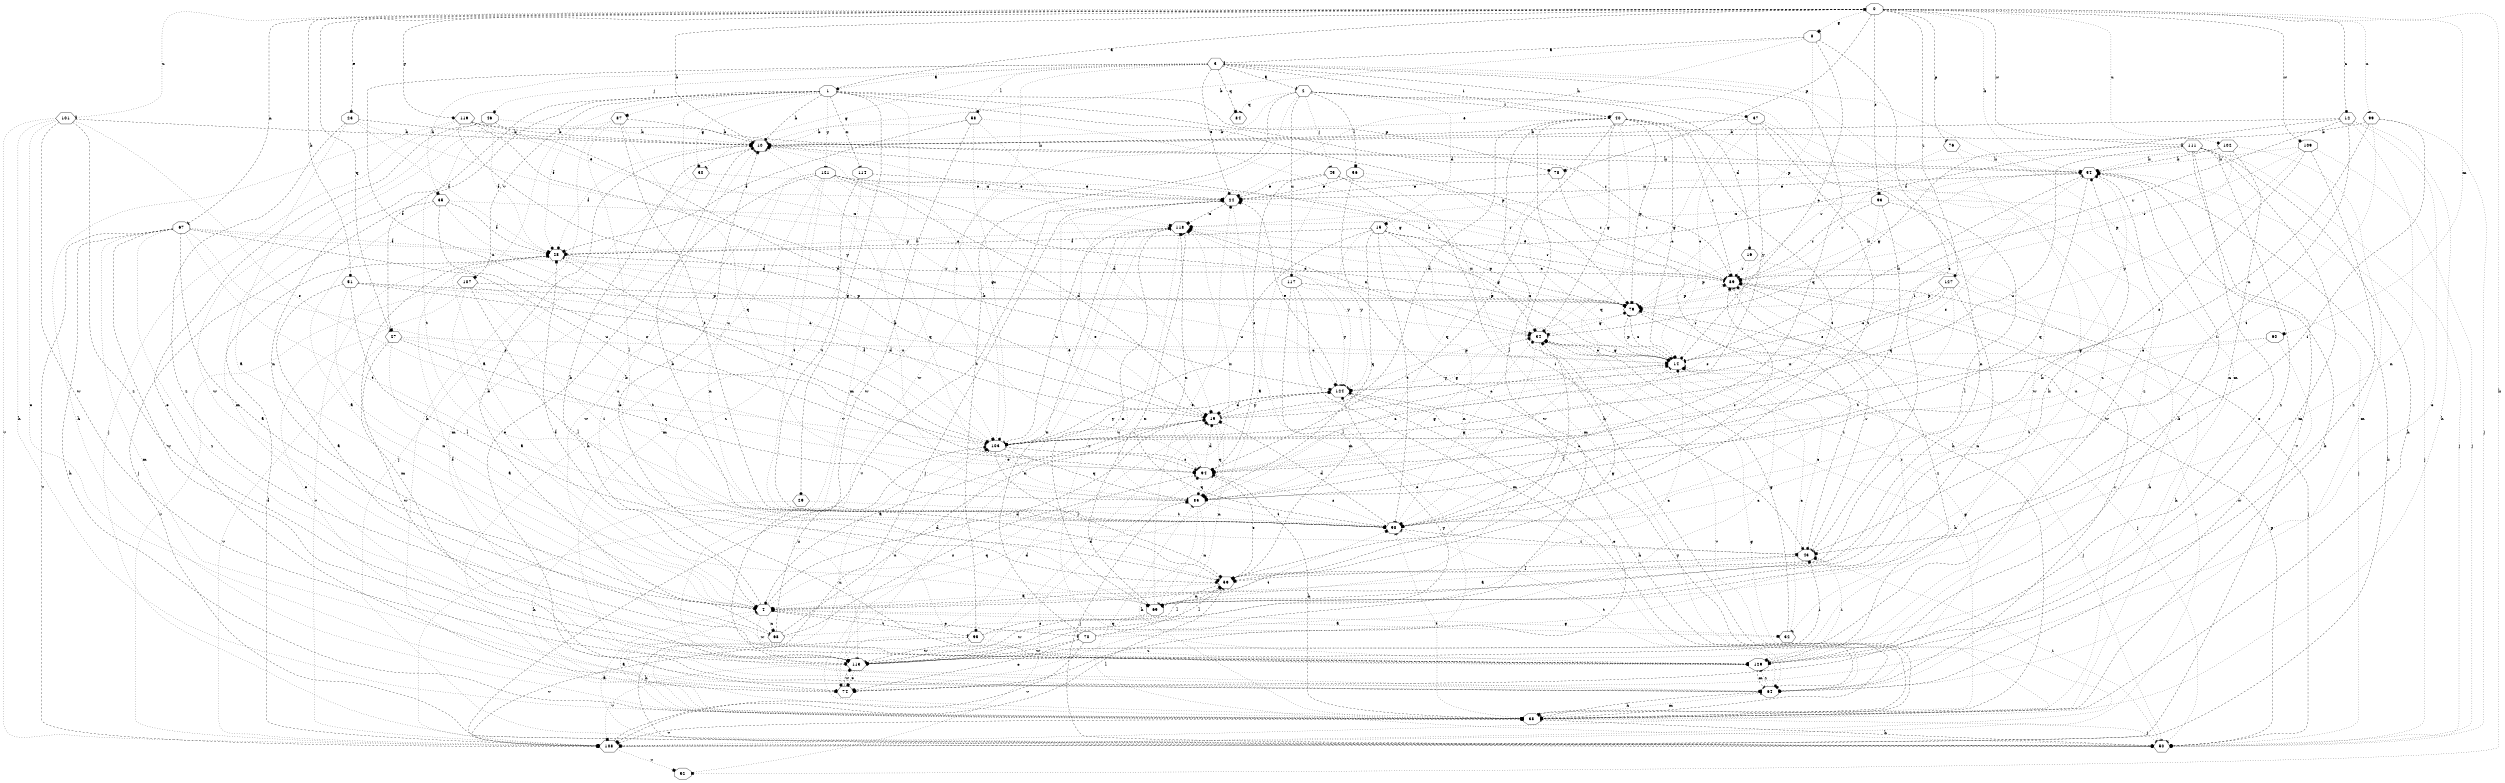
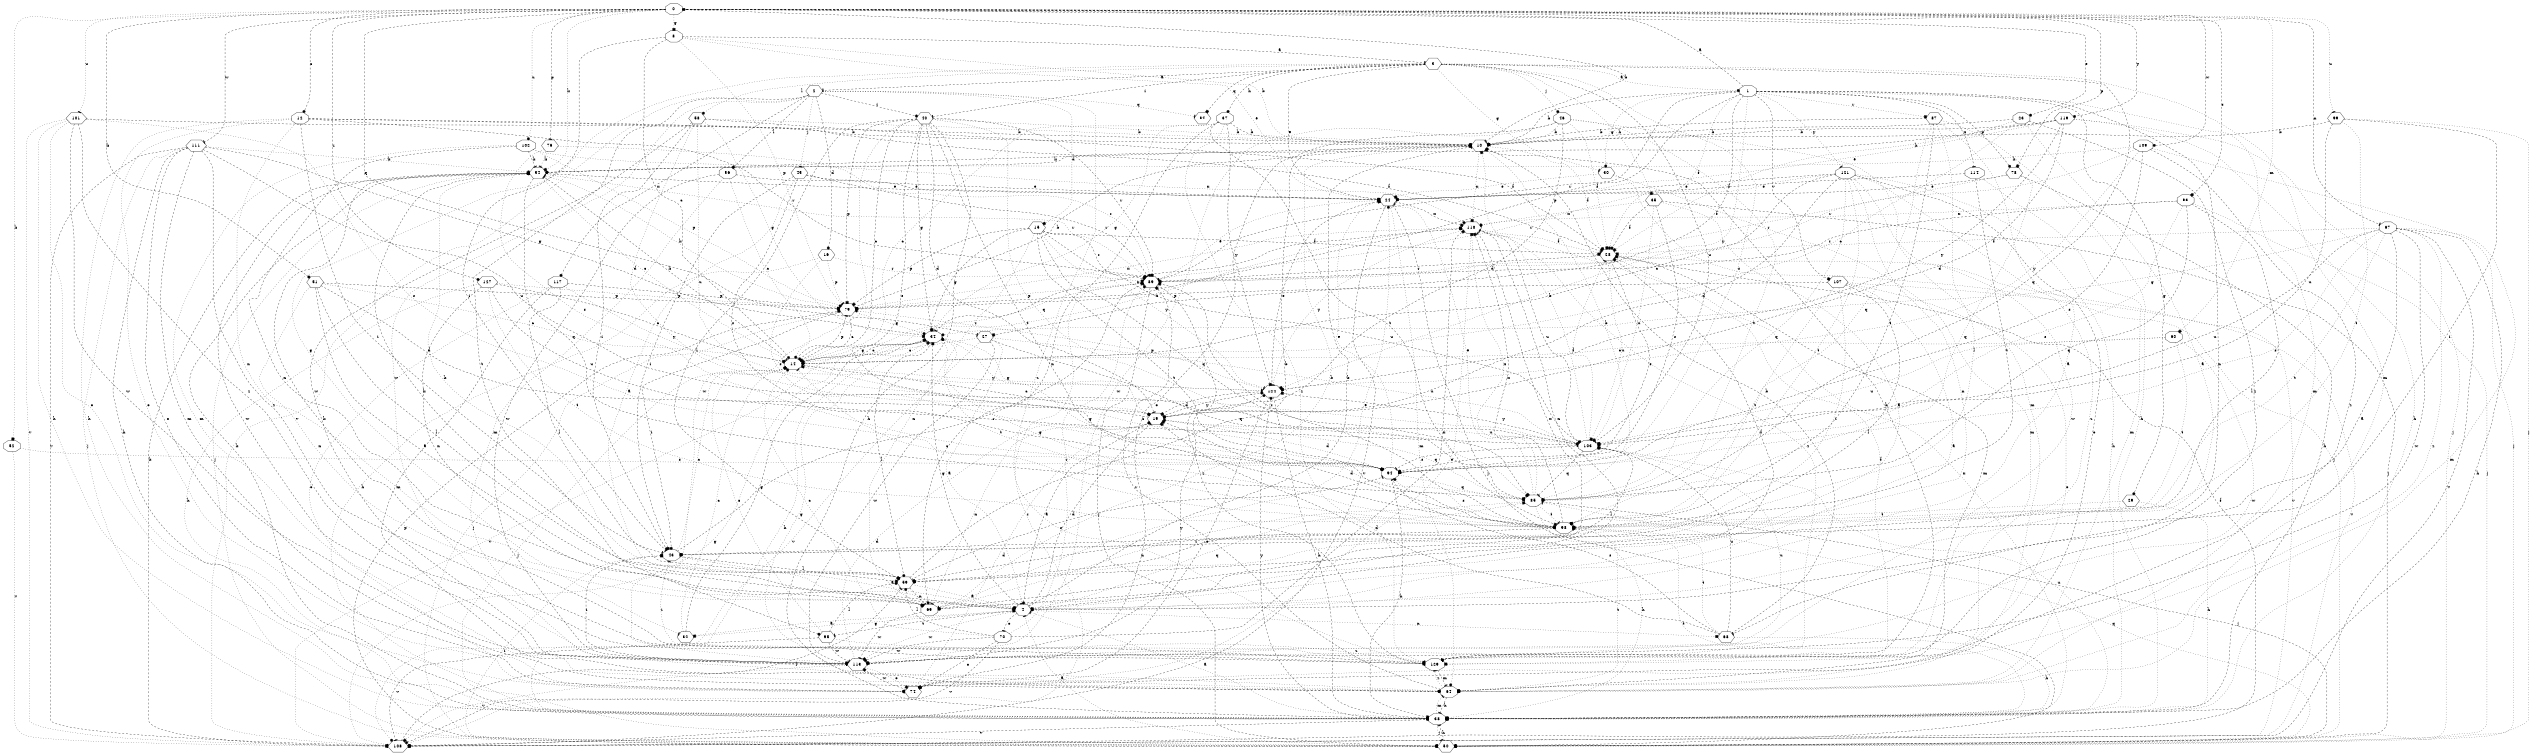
(2348, 118) -> (300, 118)
(2228, 146) -> (526, 146)
none -> (601, 334)
(1394, 528) -> (1564, 528)
(645, 760) -> (61, 739)
